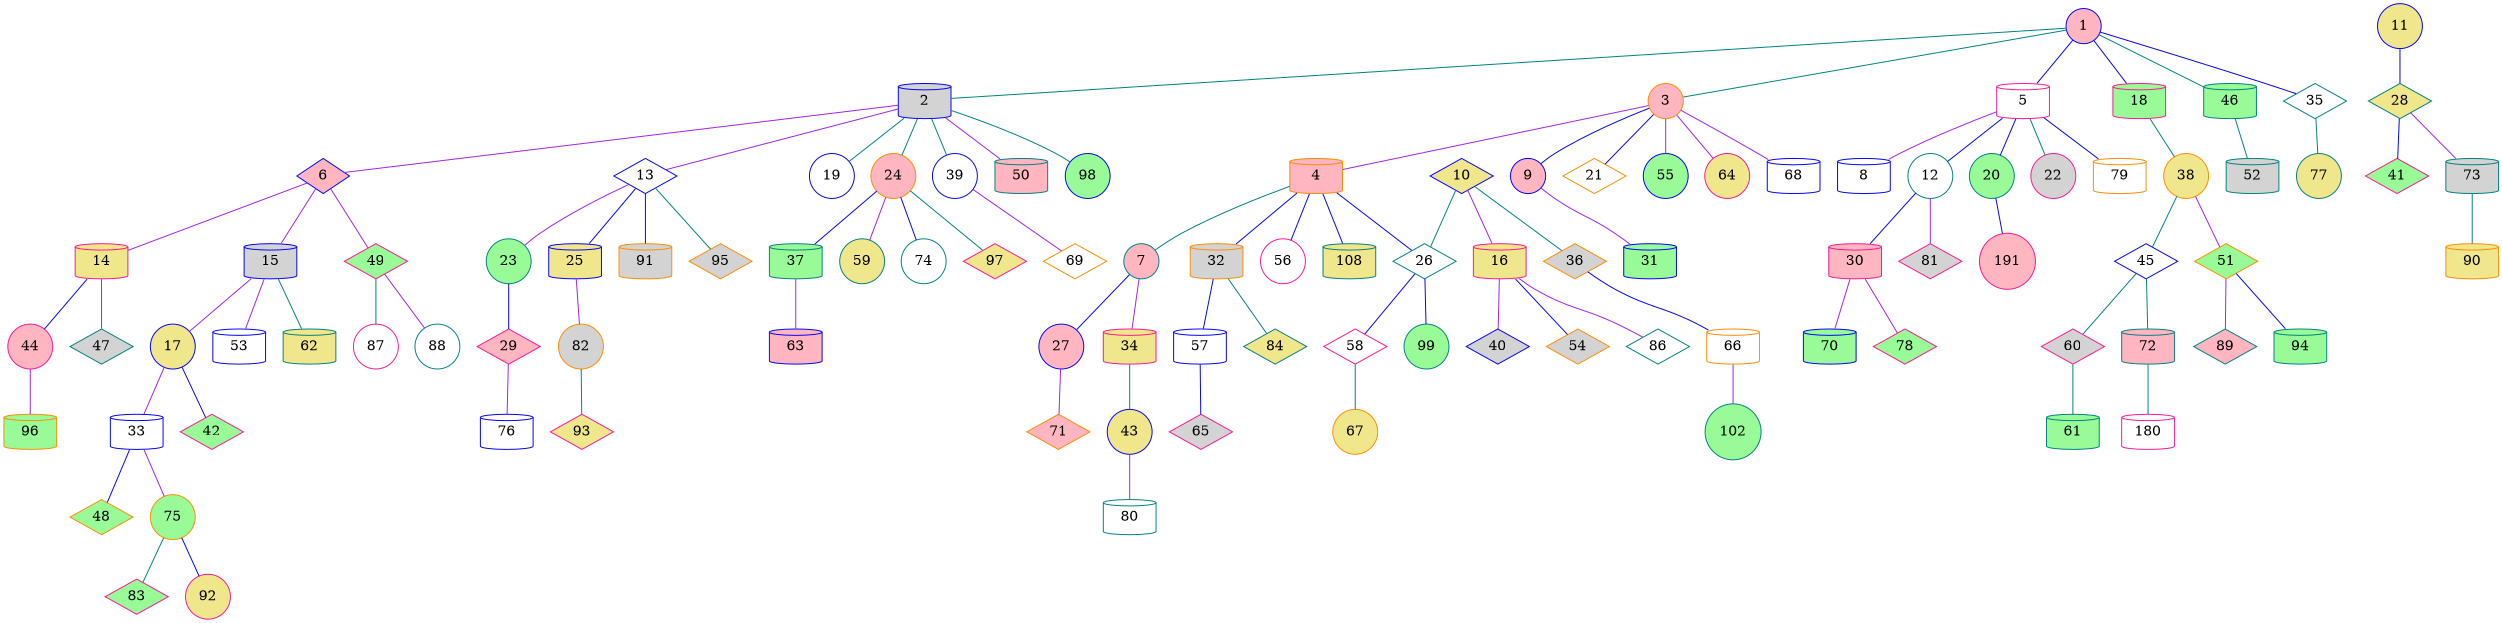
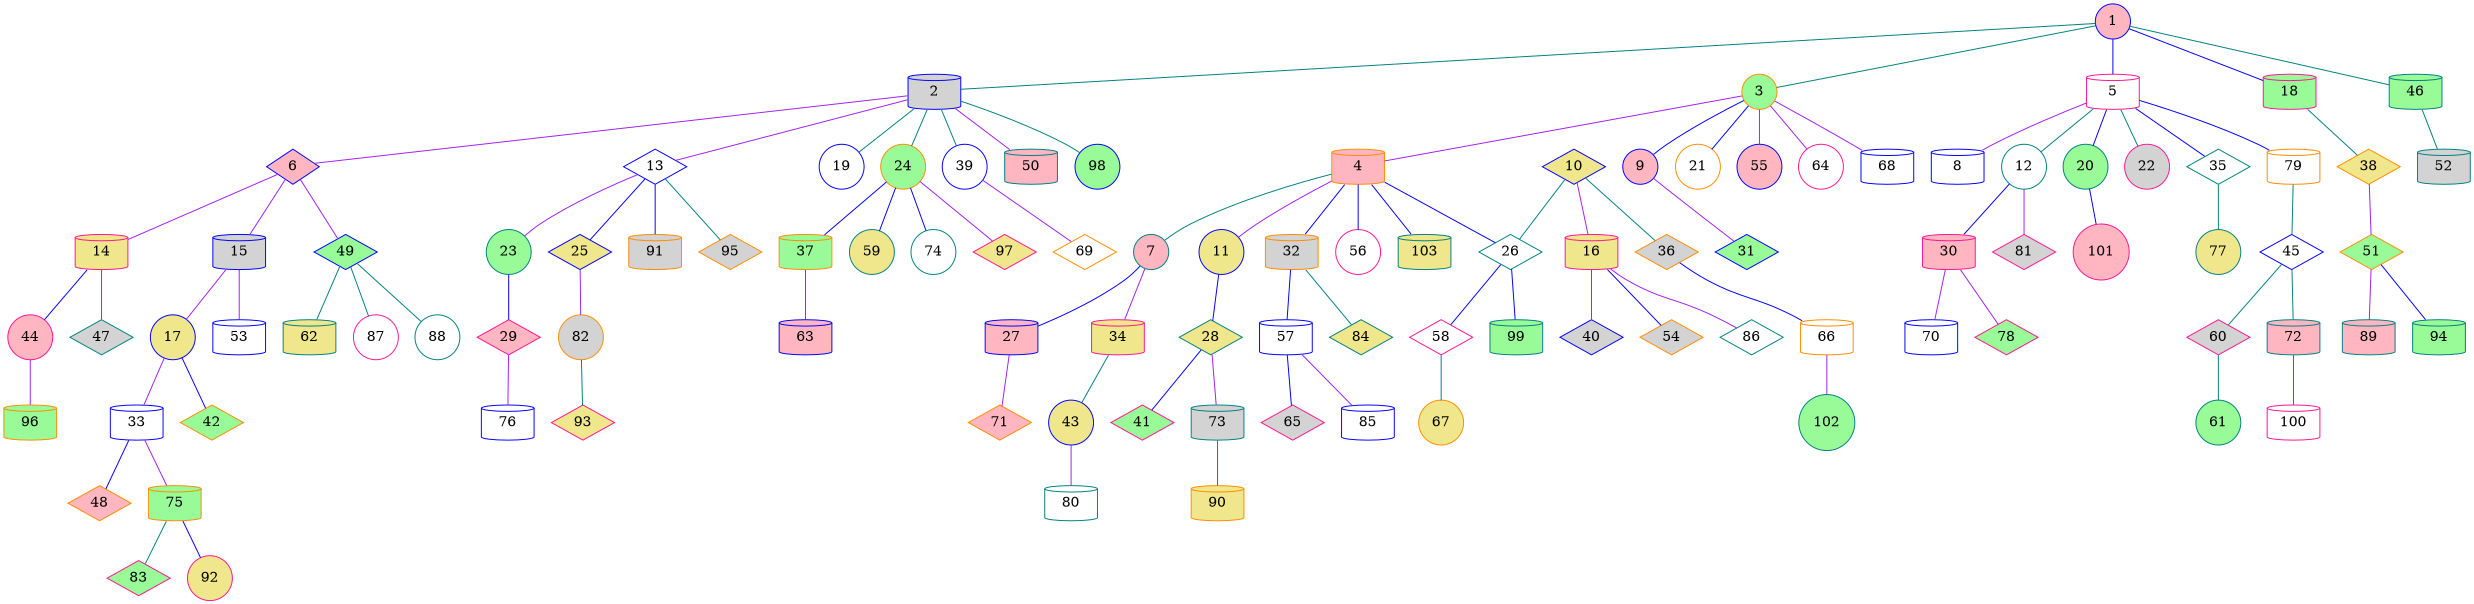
(2198, 62) -> (2170, 132)
(1666, 101) -> (1759, 92)
(1975, 140) -> (2067, 130)
(893, 176) -> (903, 167)
(1594, 176) -> (1698, 167)
(1666, 176) -> (1759, 167)
(1727, 176) -> (1821, 167)
(2186, 176) -> (2369, 167)
none -> (1284, 207)
(878, 219) -> (888, 209)
(946, 220) -> (956, 211)
(2165, 222) -> (2293, 210)
(376, 261) -> (346, 252)
(575, 261) -> (580, 252)
(796, 261) -> (806, 252)
(1349, 261) -> (1425, 252)
(1650, 261) -> (1747, 252)
(2007, 261) -> (2101, 252)
(405, 301) -> (389, 293)
(290, 304) -> (328, 293)
(1061, 347) -> (1012, 337)
(1427, 347) -> (1516, 337)
(1830, 347) -> (1931, 337)
(2225, 347) -> (2369, 337)
none -> (1368, 423)
(212, 432) -> (212, 423)
(2073, 432) -> (2218, 423)
(2148, 432) -> (2294, 423)
(102, 517) -> (100, 503)
(173, 517) -> (175, 503)
